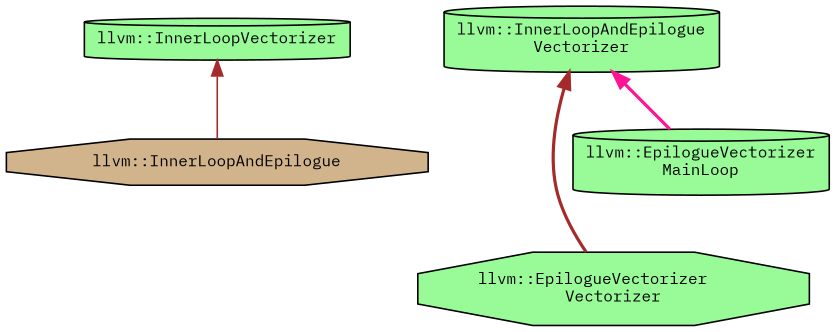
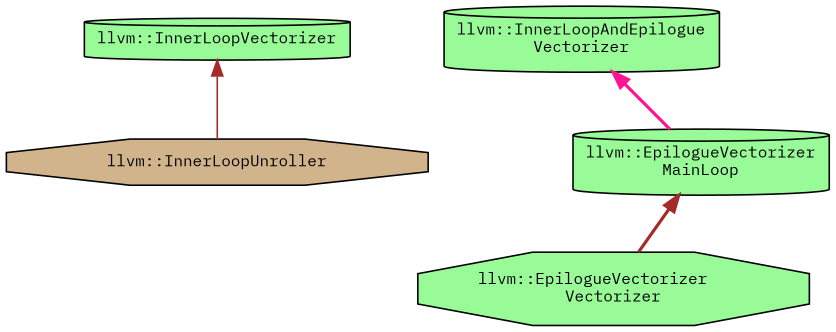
(217, 162) -> (217, 162)
(554, 173) -> (654, 230)
